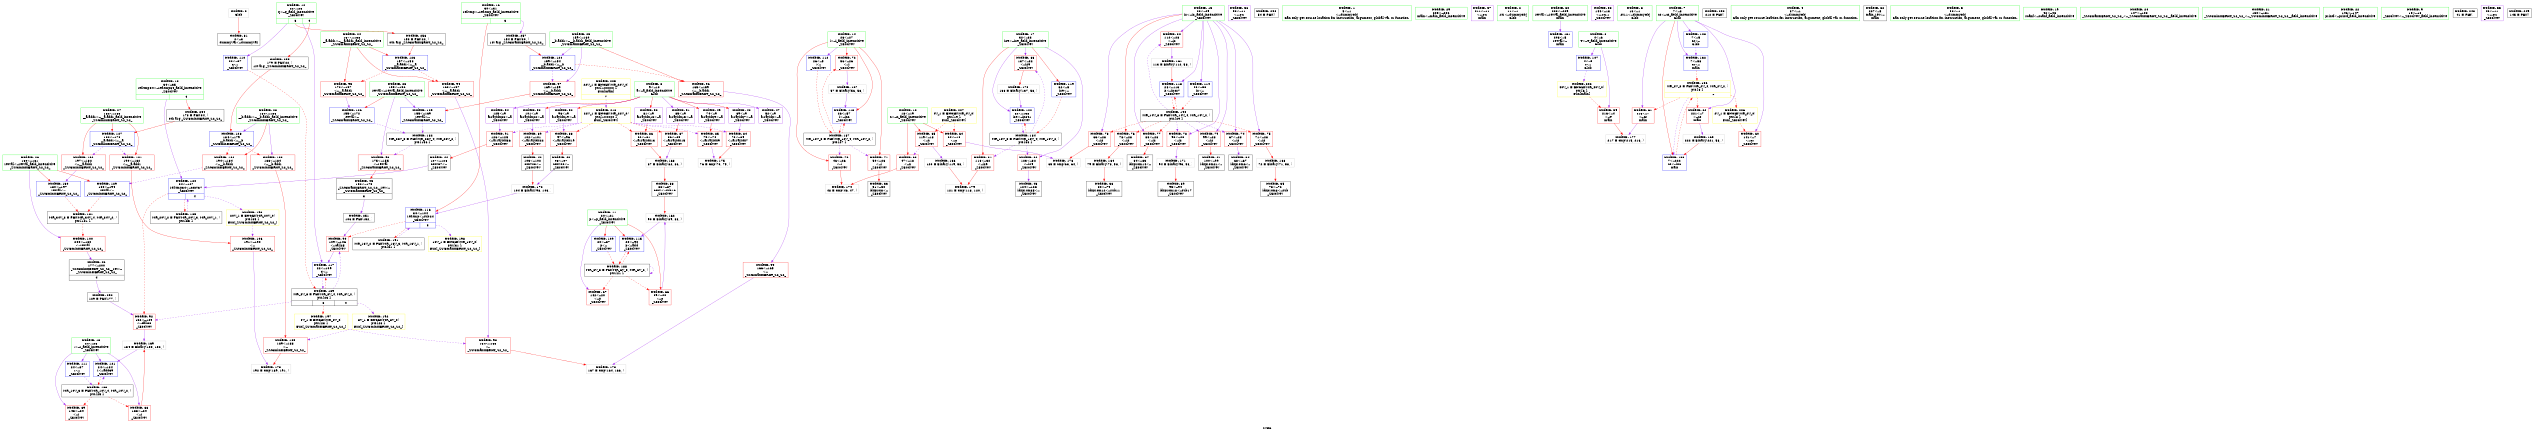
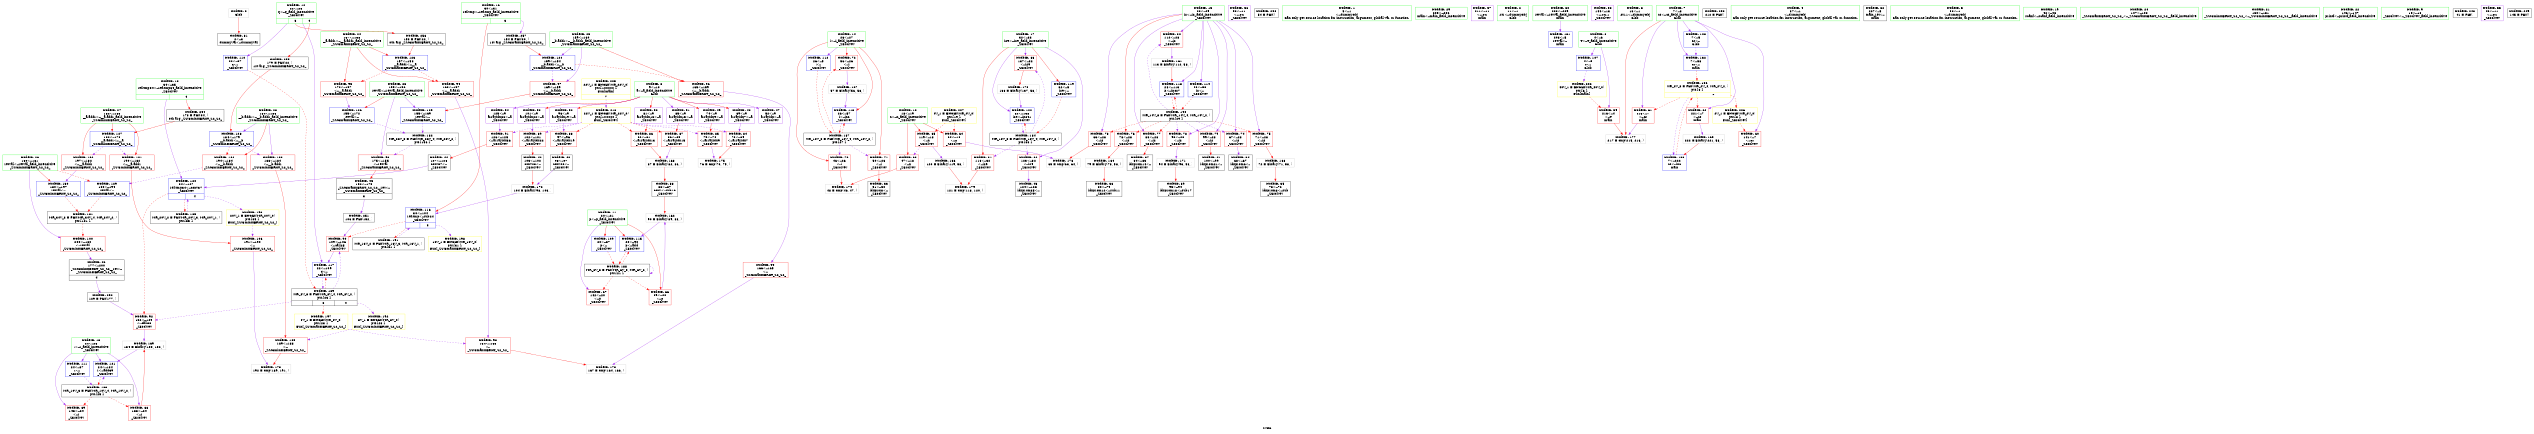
(1662, 87) -> (1626, 69)
(250, 150) -> (250, 150)
(74, 176) -> (74, 176)
